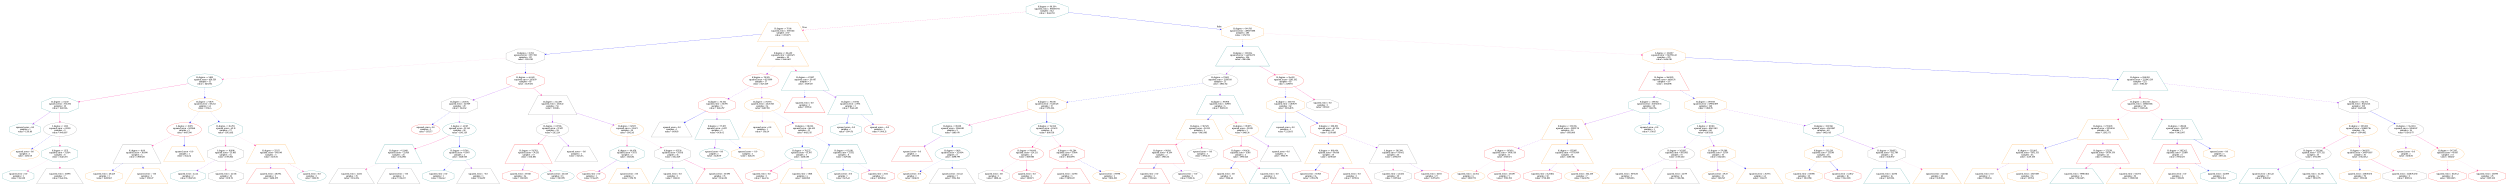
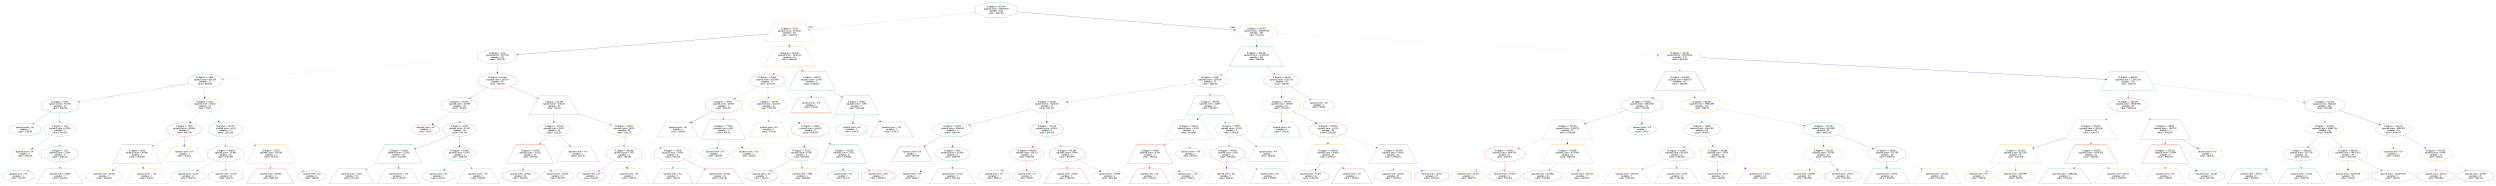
(879, 129) -> (892, 129)
(1984, 176) -> (1979, 176)
